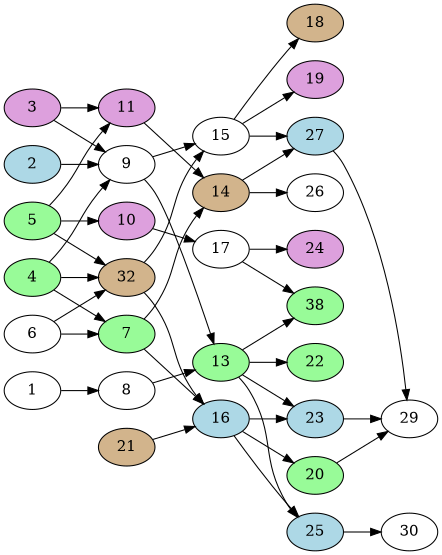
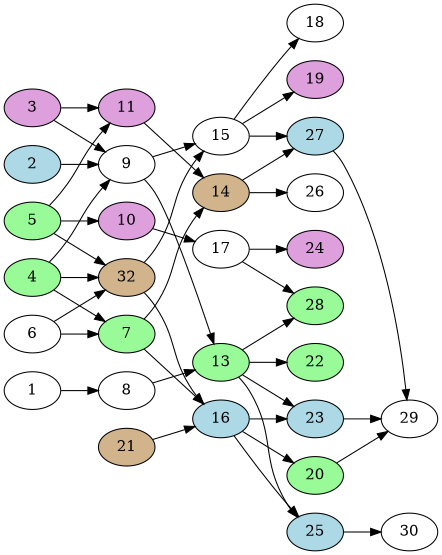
(315, 23) -> (315, 23)
(315, 306) -> (315, 306)
